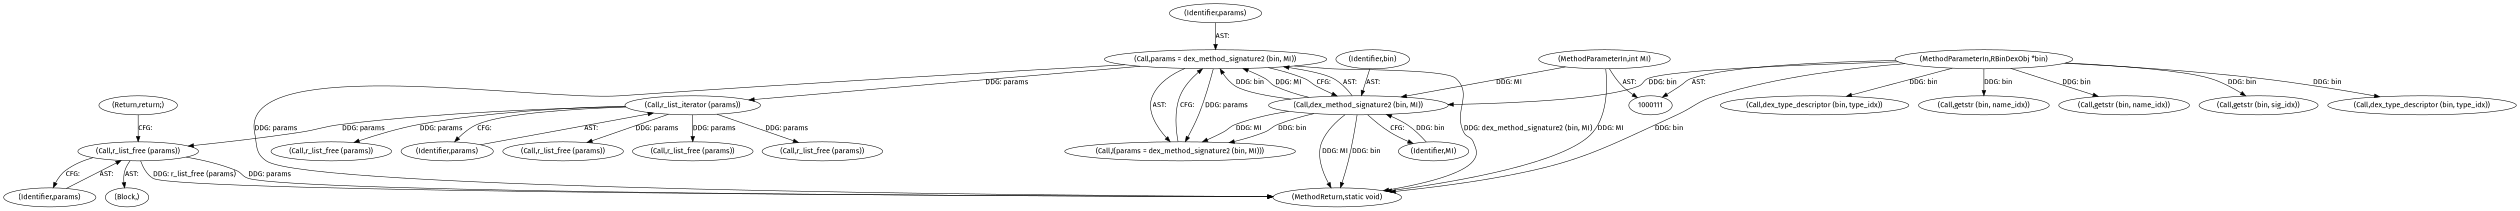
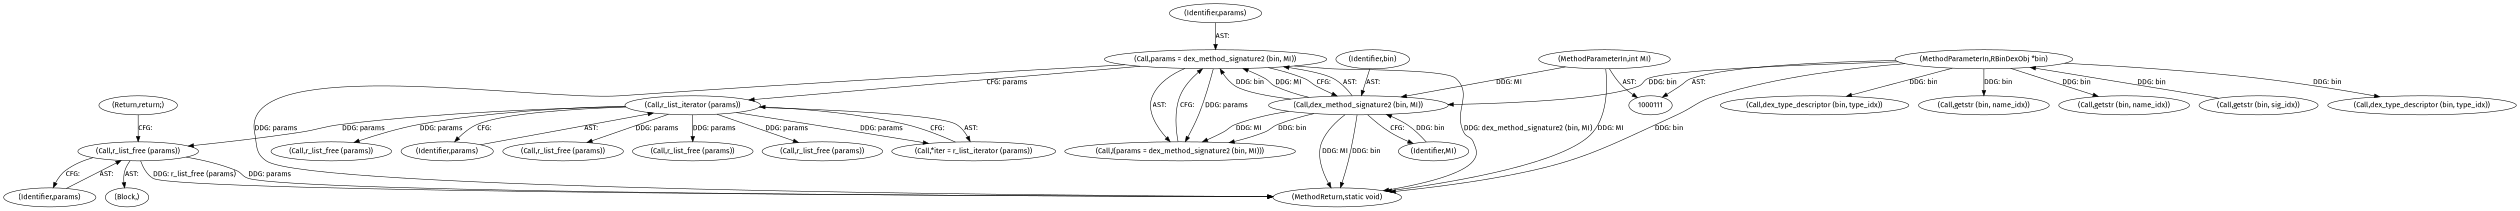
(2200, 76) -> (2127, 83)
(1007, 82) -> (1007, 82)
none -> (974, 151)
